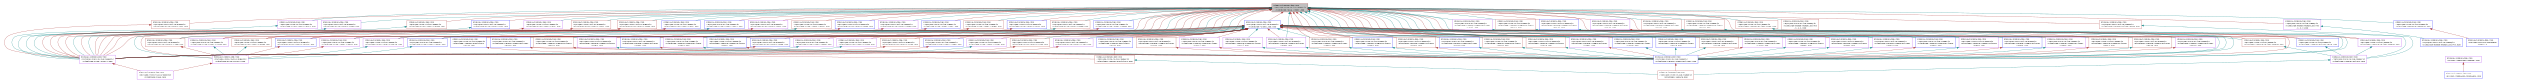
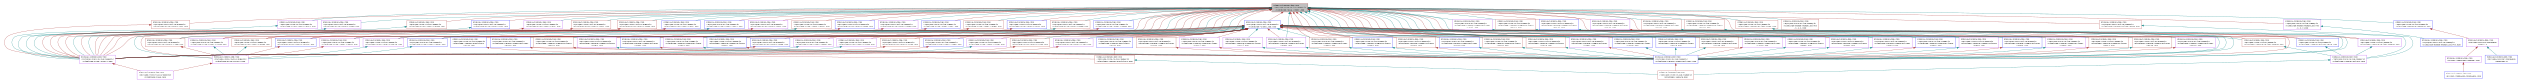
(2482, 42) -> (2482, 42)
none -> (2471, 52)
none -> (2501, 59)
